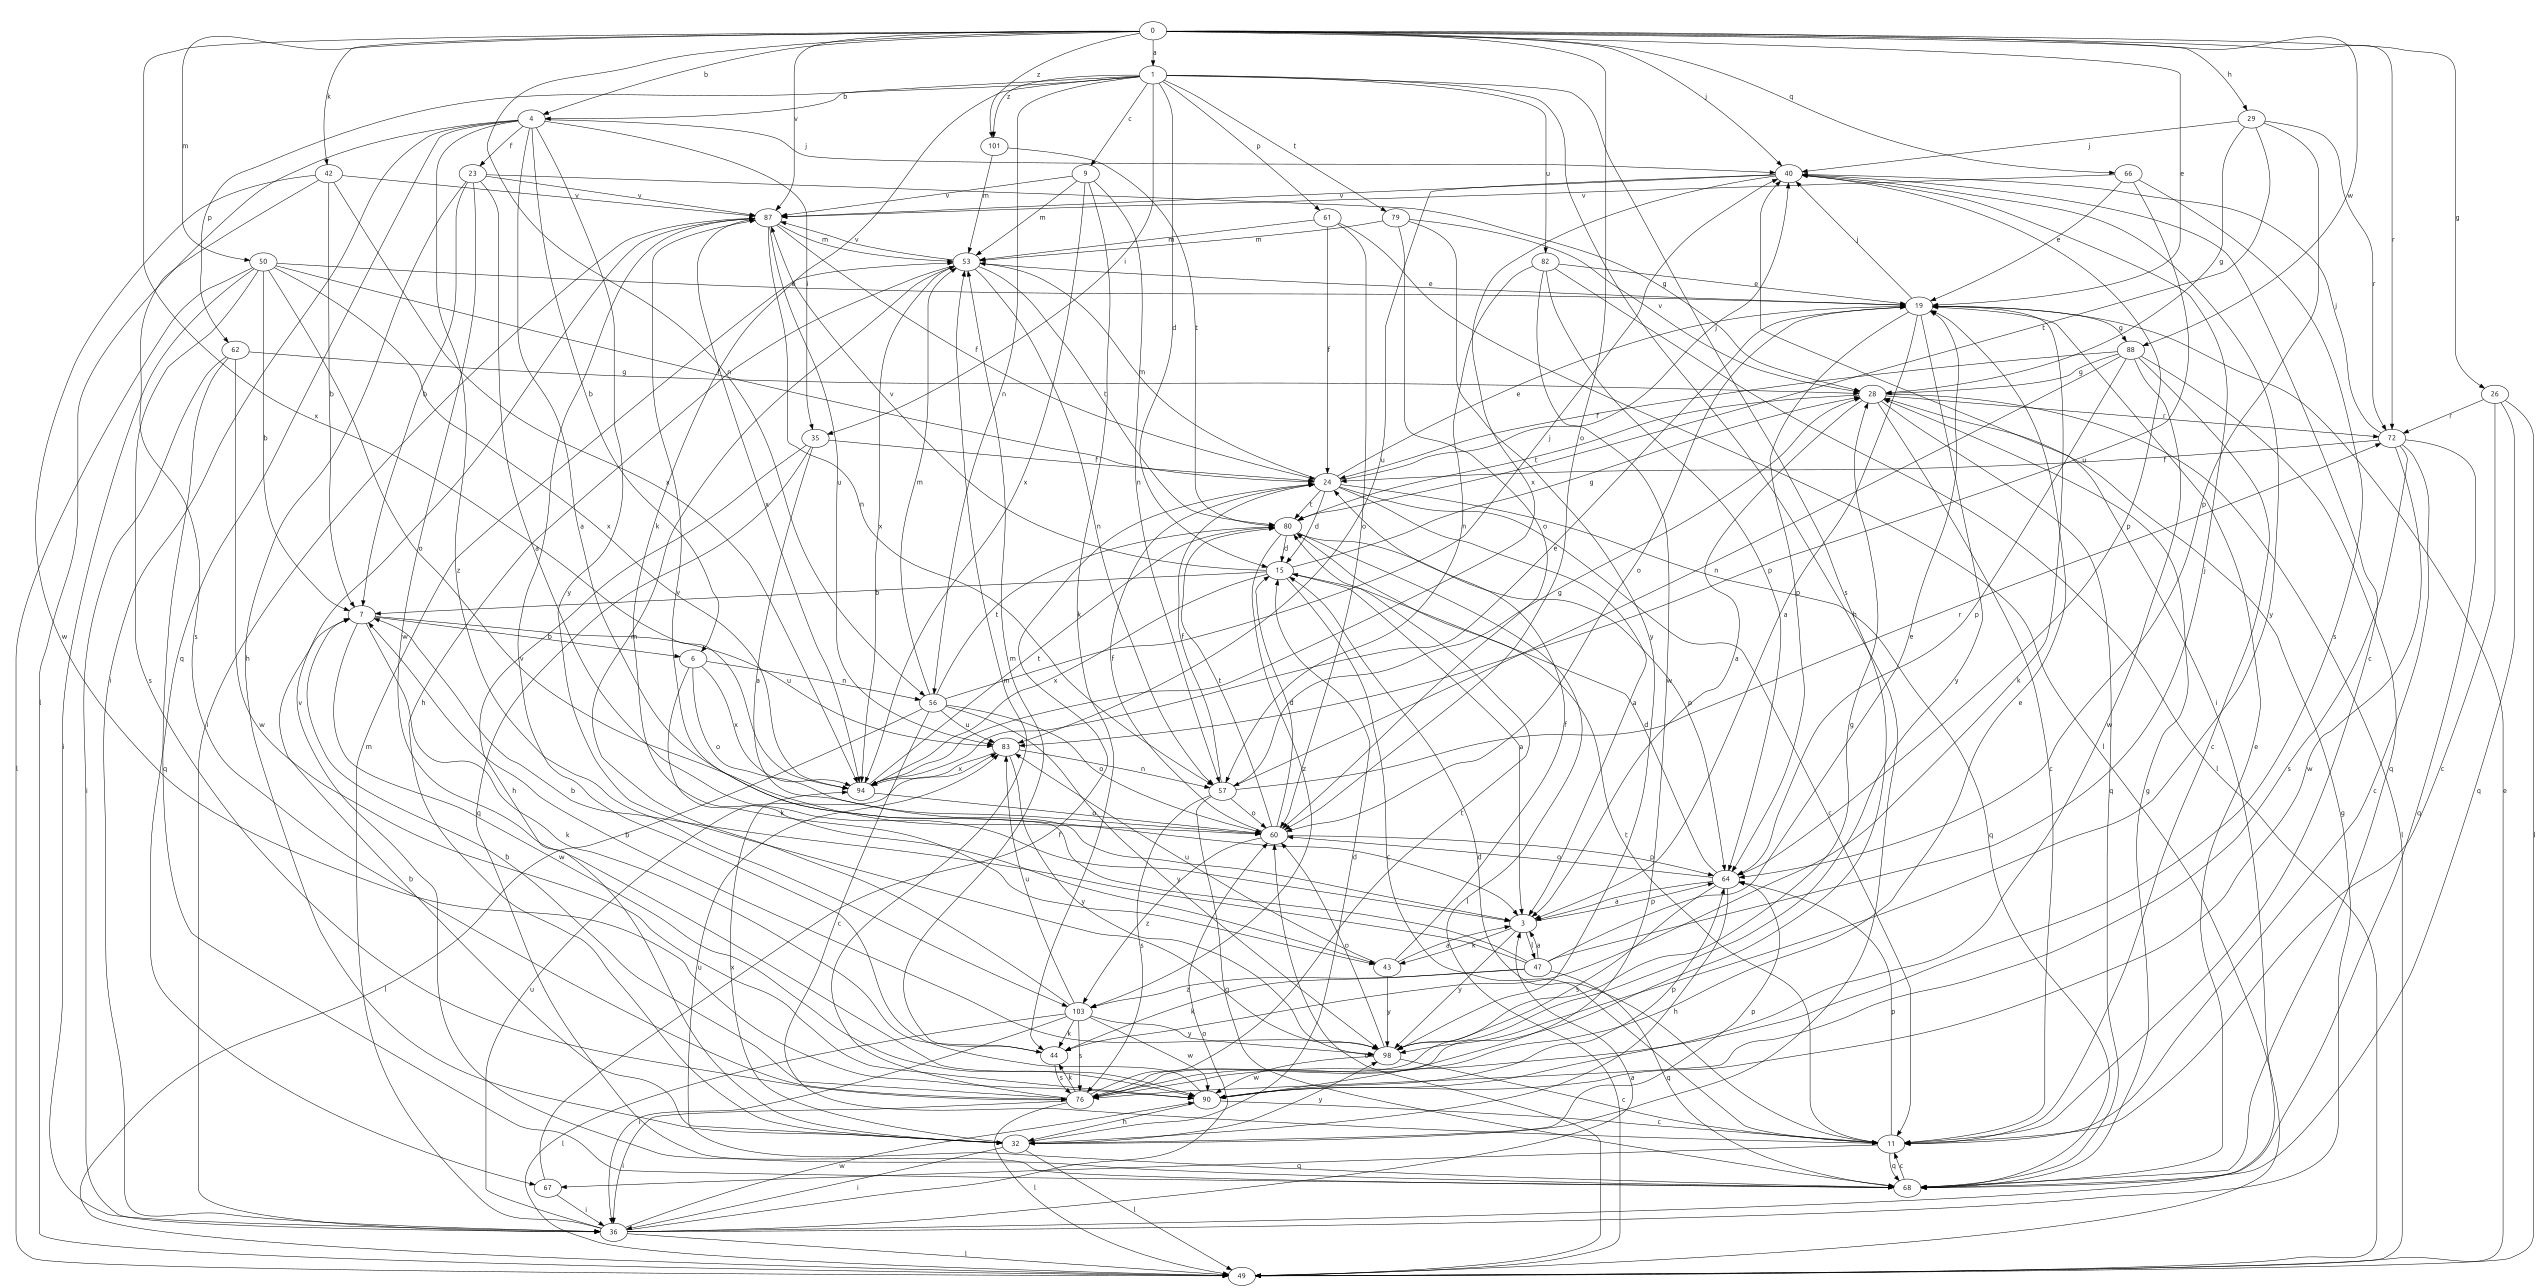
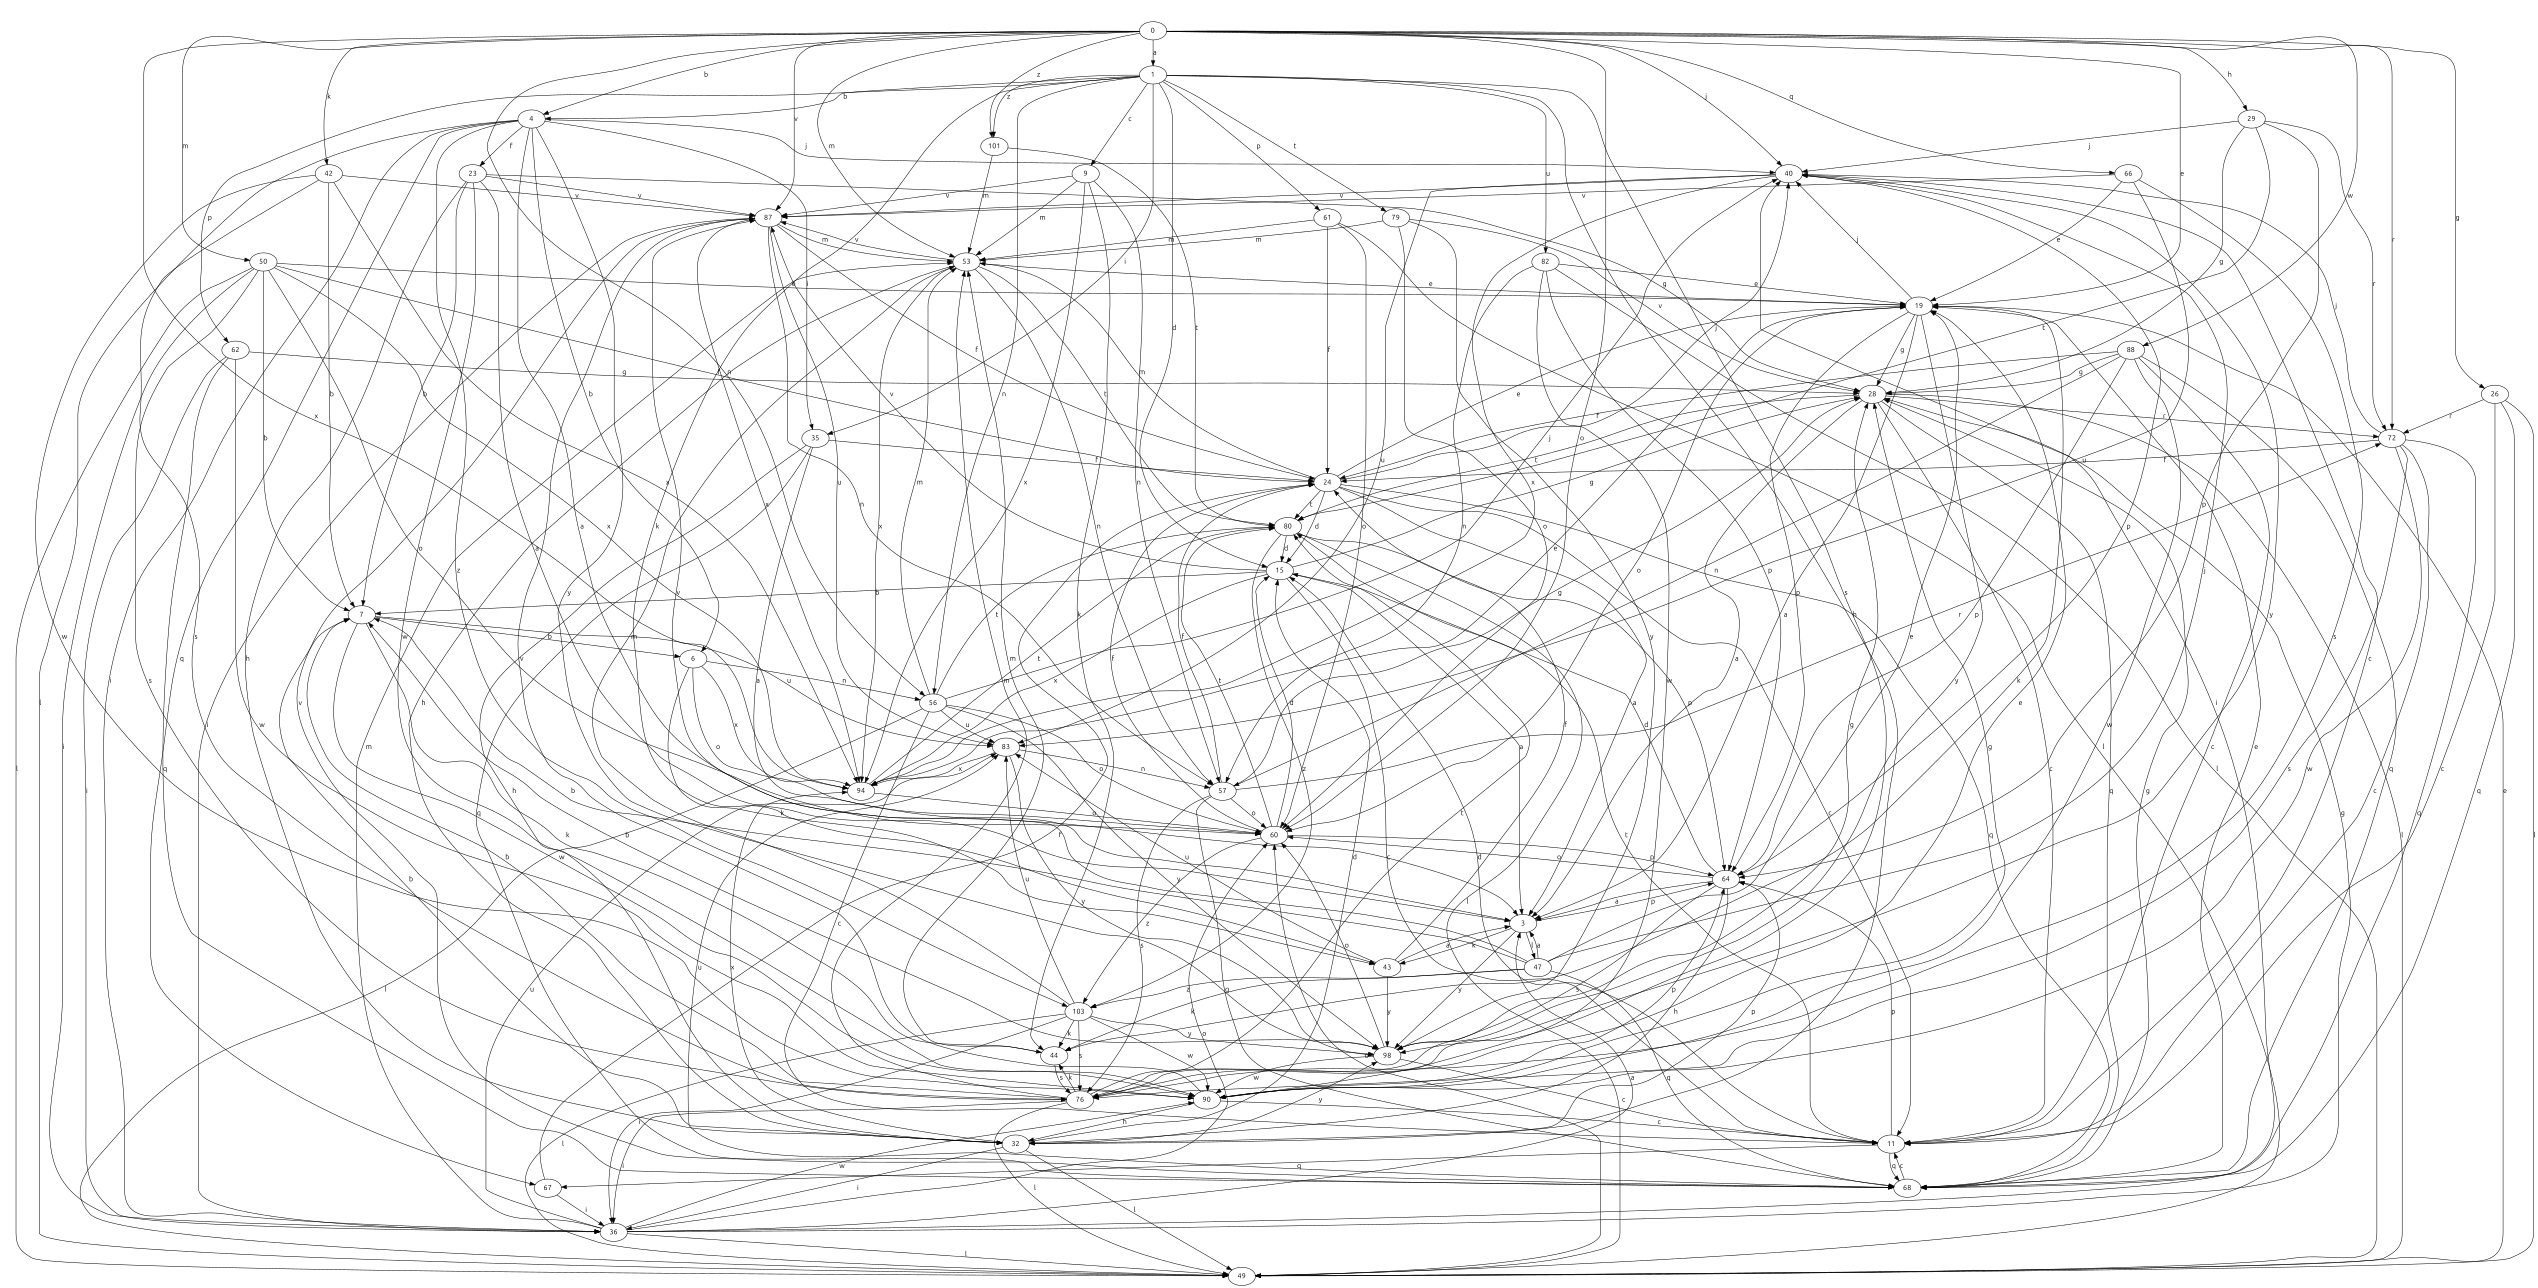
none -> (869, 70)
(2032, 310) -> (1897, 348)
none -> (1866, 968)
